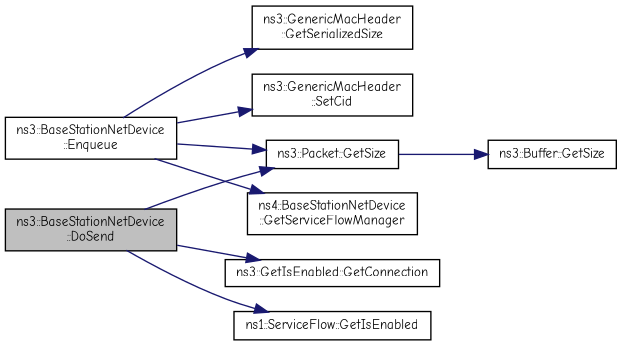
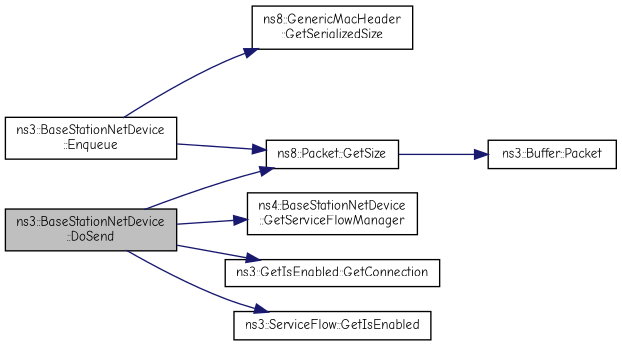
(332, 28) -> (332, 28)
(332, 95) -> none
(332, 154) -> (332, 154)
(552, 154) -> (552, 154)
(202, 174) -> (206, 222)
(332, 326) -> (332, 326)
